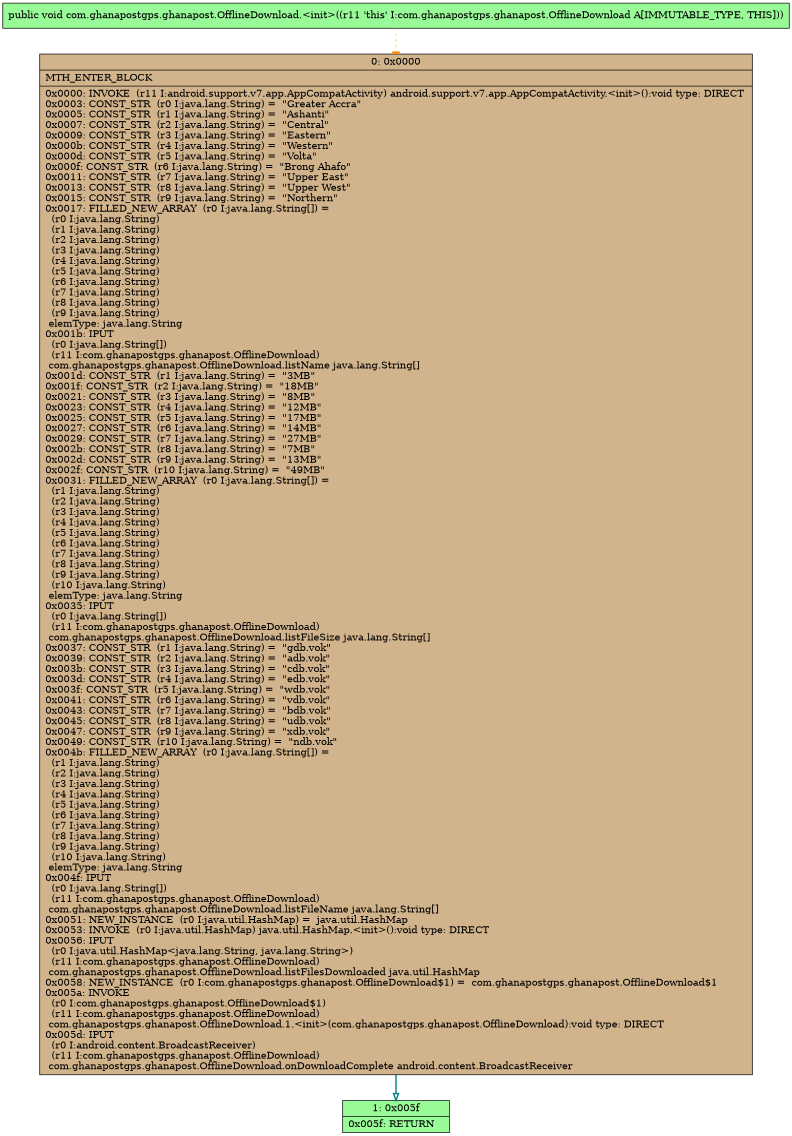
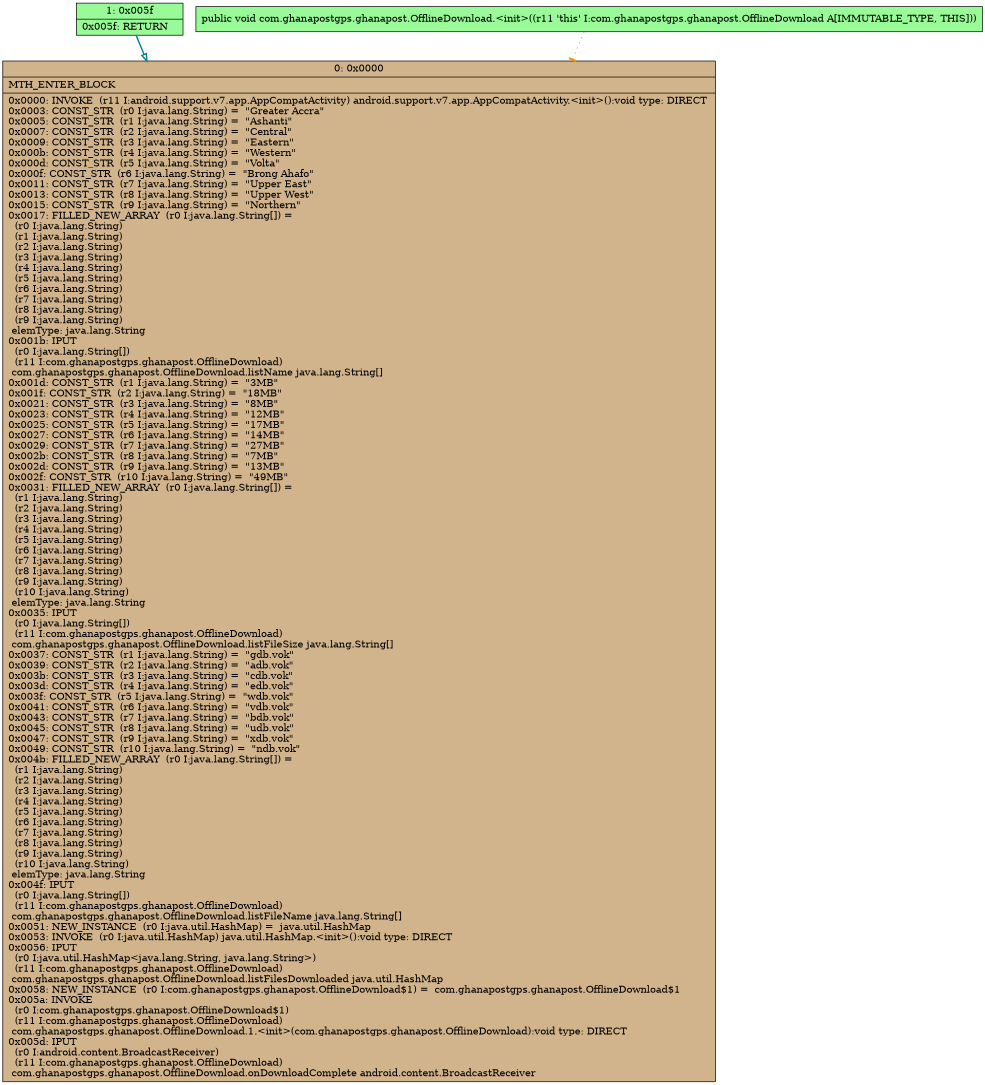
(396, 1084) -> (140, 45)
